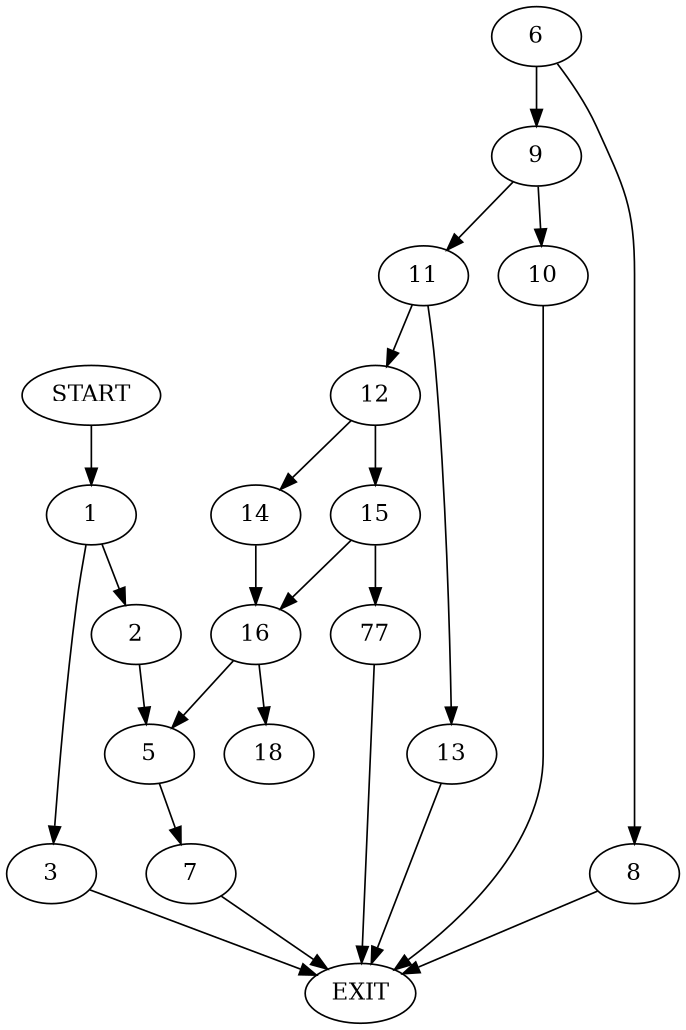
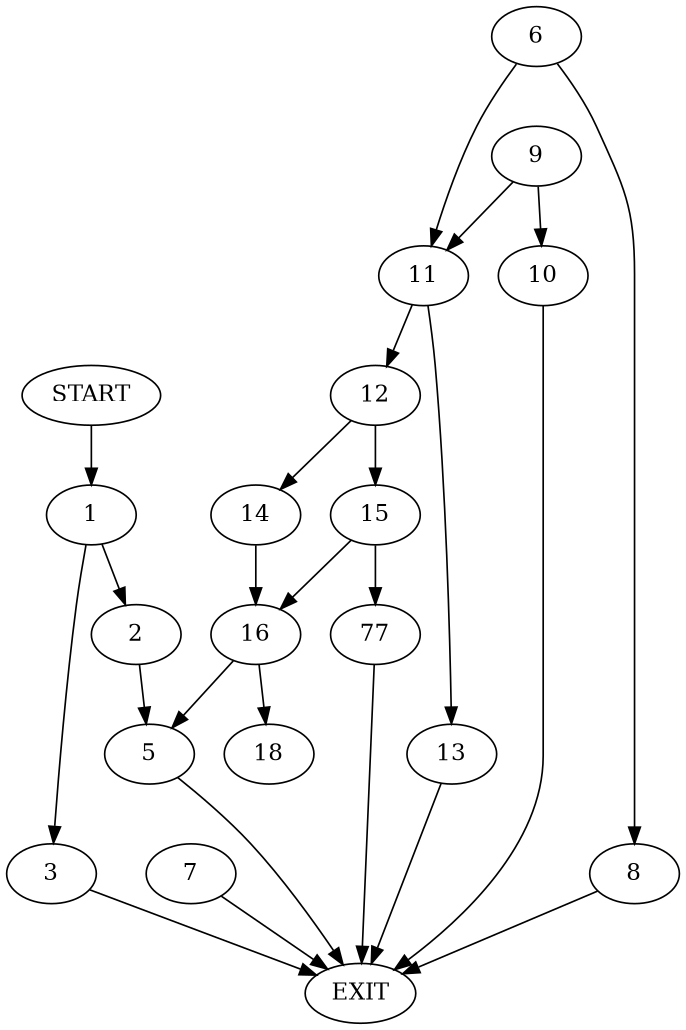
(537, 88) -> (469, 143)
(167, 806) -> (263, 857)
